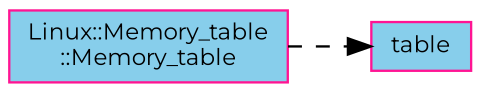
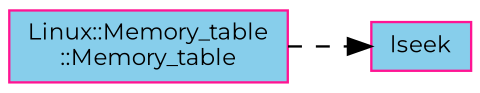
(421, 46) -> (421, 46)
